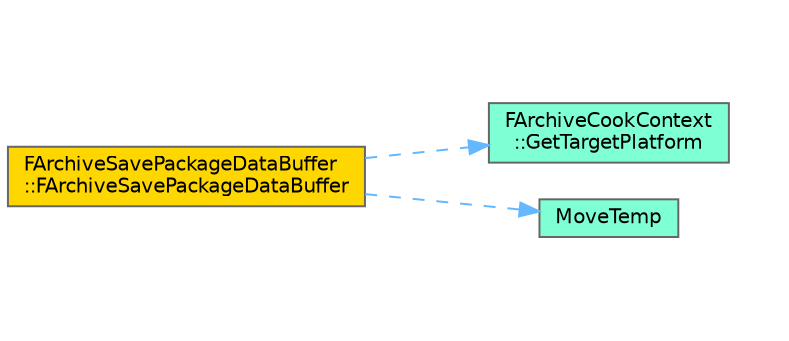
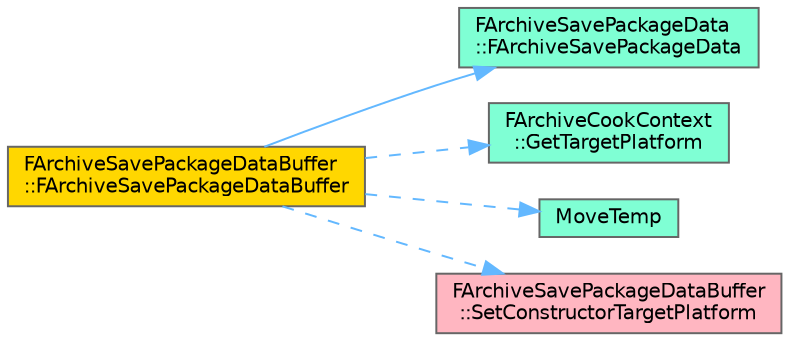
none -> (609, 38)
none -> (609, 303)
